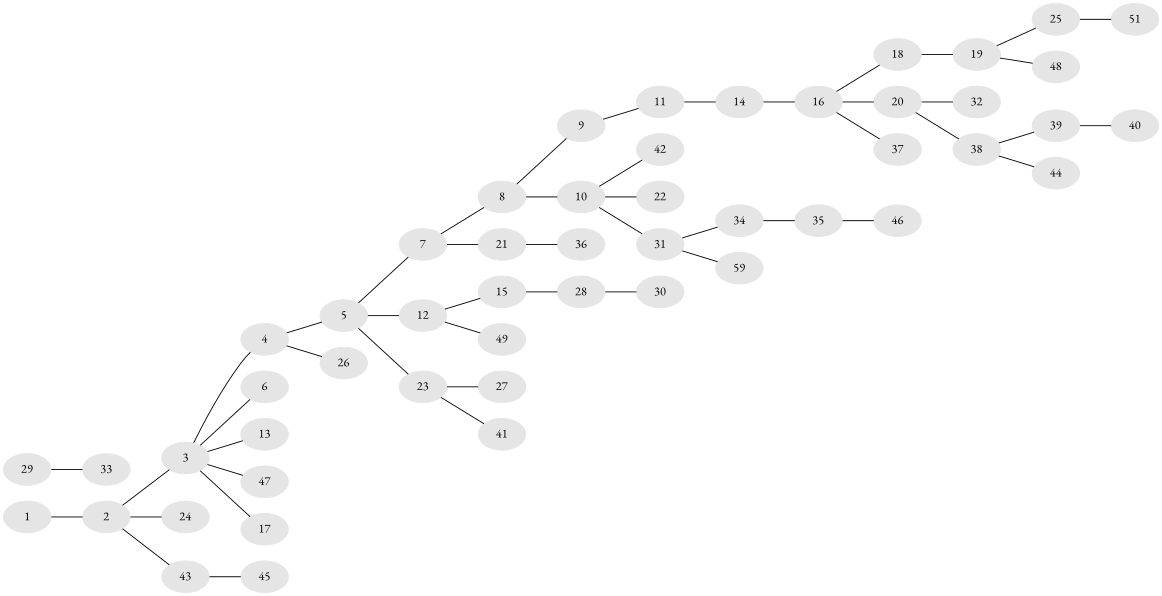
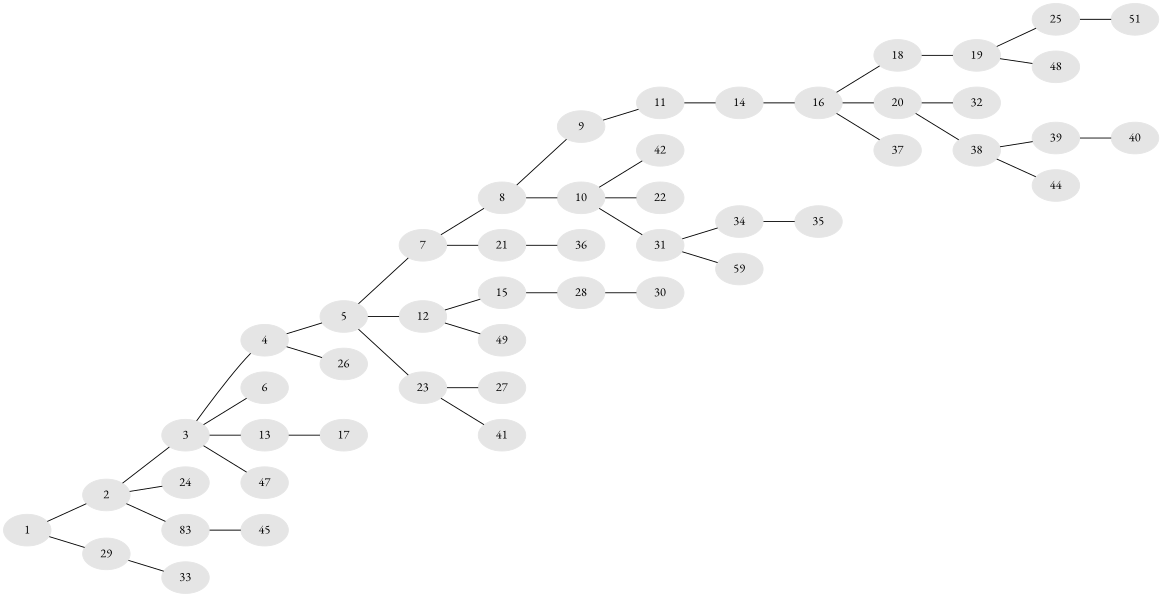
(898, 221) -> none
(225, 494) -> (304, 435)
none -> (67, 542)
(186, 577) -> (186, 530)
